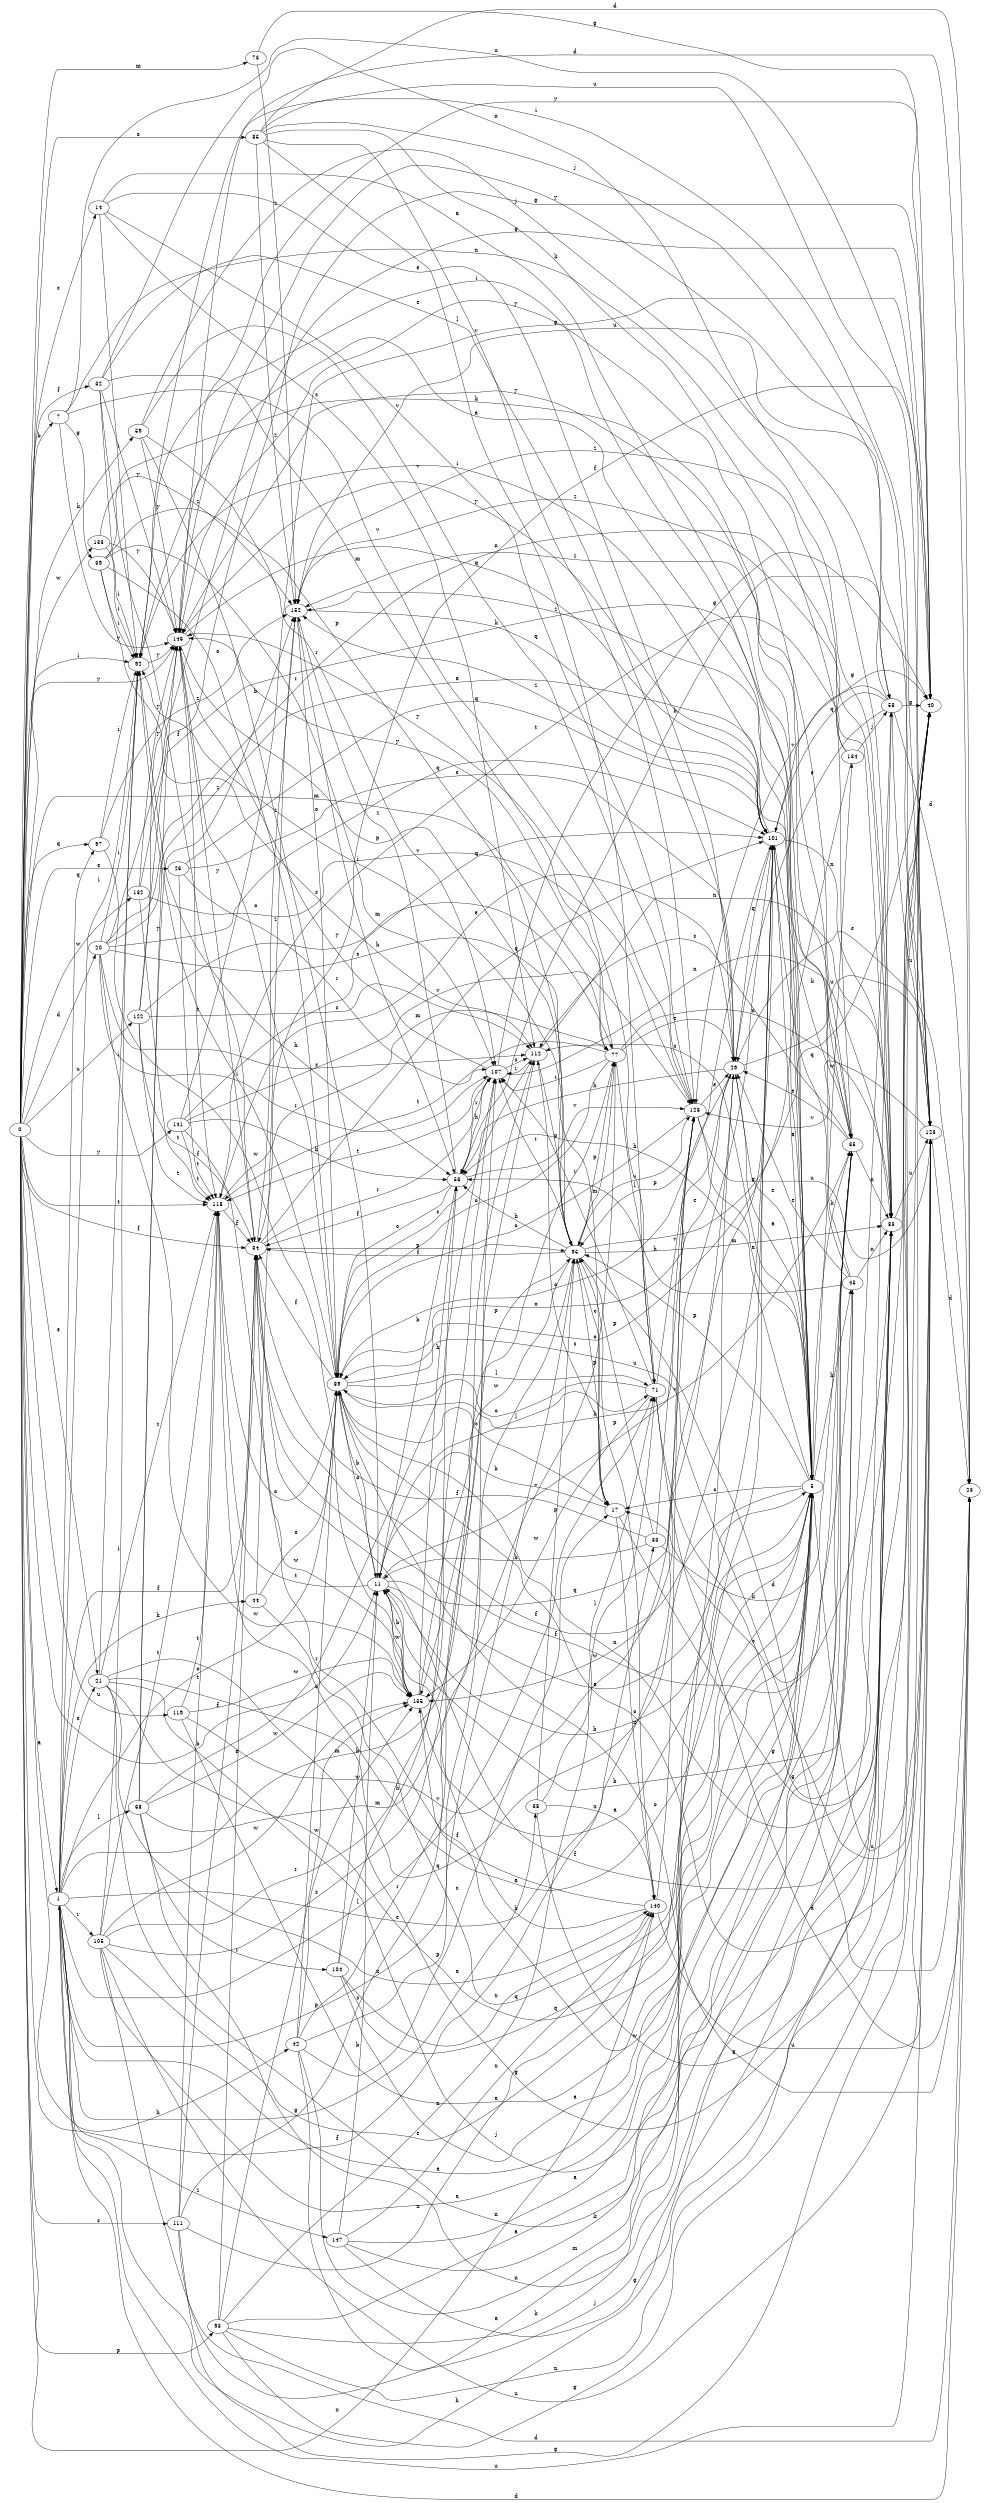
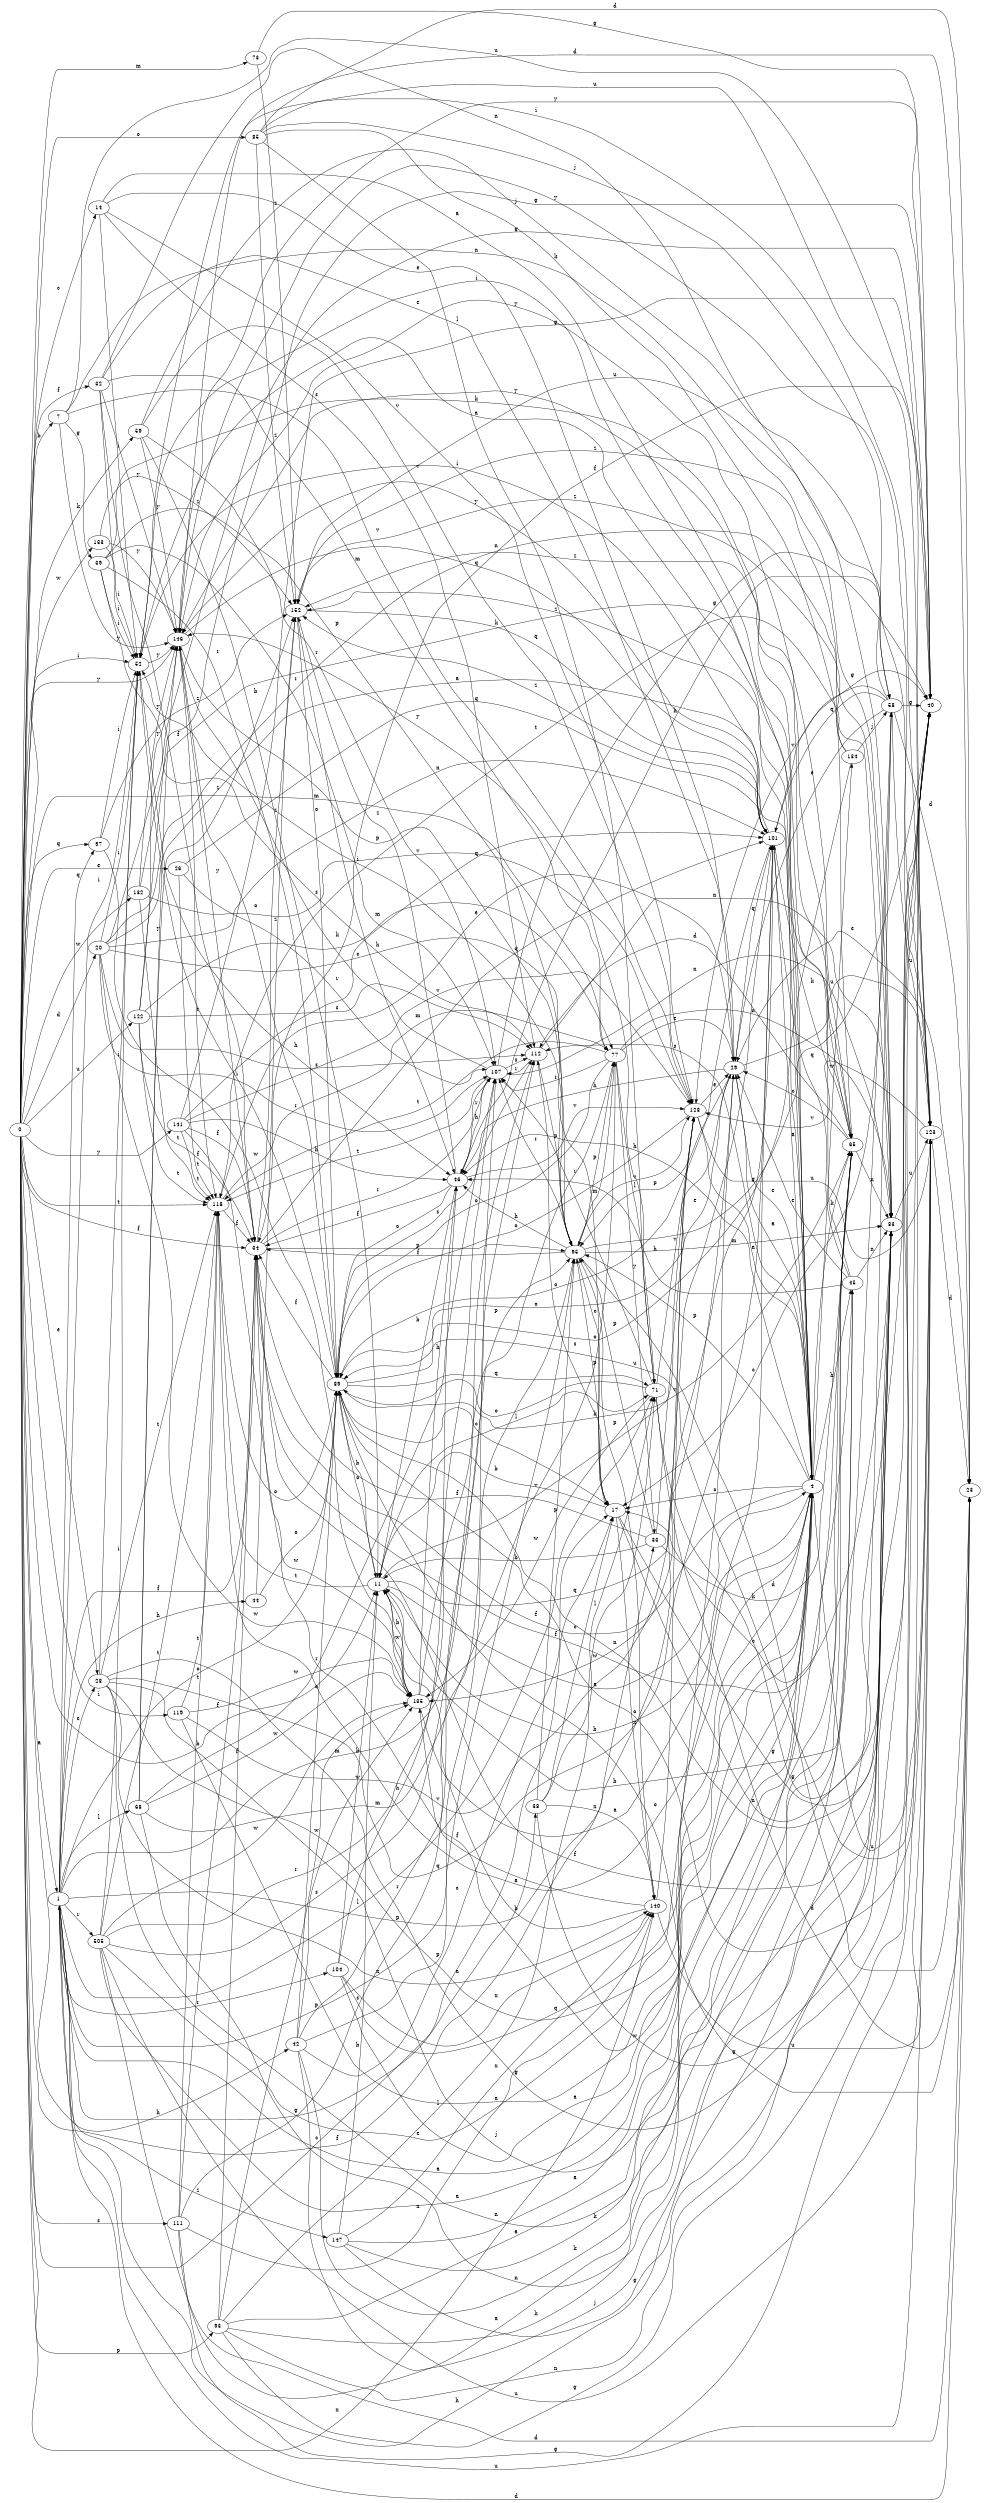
(820, 430) -> (771, 451)
(552, 535) -> none
(218, 652) -> (218, 652)
(139, 664) -> (139, 664)
(438, 768) -> (438, 768)
(545, 777) -> none
(481, 782) -> (636, 1308)
(337, 935) -> (337, 935)
(695, 936) -> (695, 936)
(872, 1009) -> (866, 1750)
(793, 1091) -> (793, 1091)
none -> (865, 1149)
none -> (240, 1170)
(457, 1180) -> (457, 1180)
(496, 1373) -> (496, 1373)
(477, 1416) -> none
(812, 1487) -> (812, 1487)
none -> (578, 1662)
(99, 1681) -> (99, 1681)
(99, 1695) -> (99, 1695)
(687, 1717) -> none
(237, 1752) -> (237, 1752)
(398, 1918) -> (398, 1918)
(198, 1931) -> (151, 2013)
(99, 1942) -> (99, 1942)
(438, 2103) -> (438, 2103)
(575, 2249) -> (575, 2249)
none -> (49, 2265)
